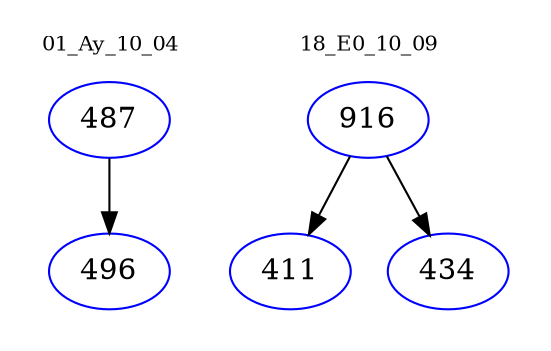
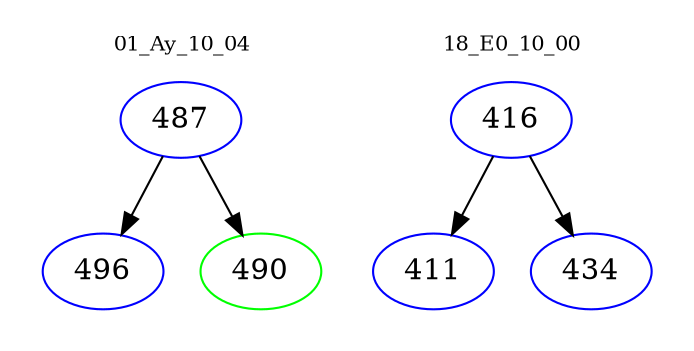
(369, 45) -> (512, 45)
(368, 120) -> (511, 120)
none -> (261, 271)
